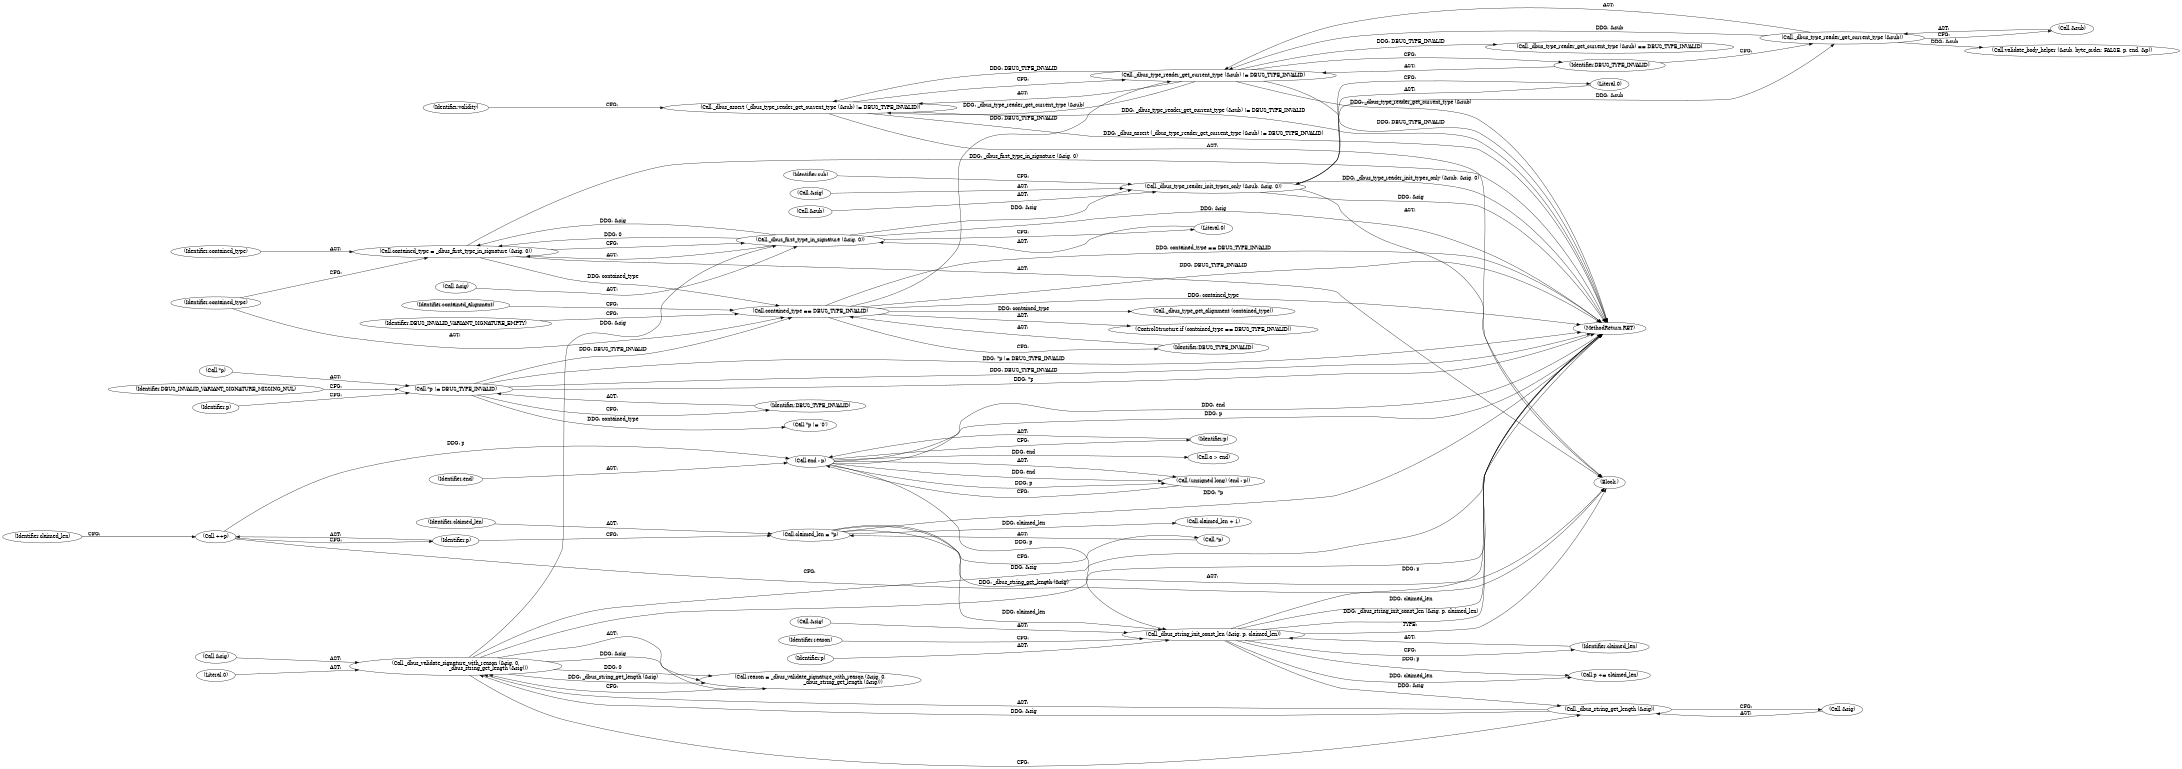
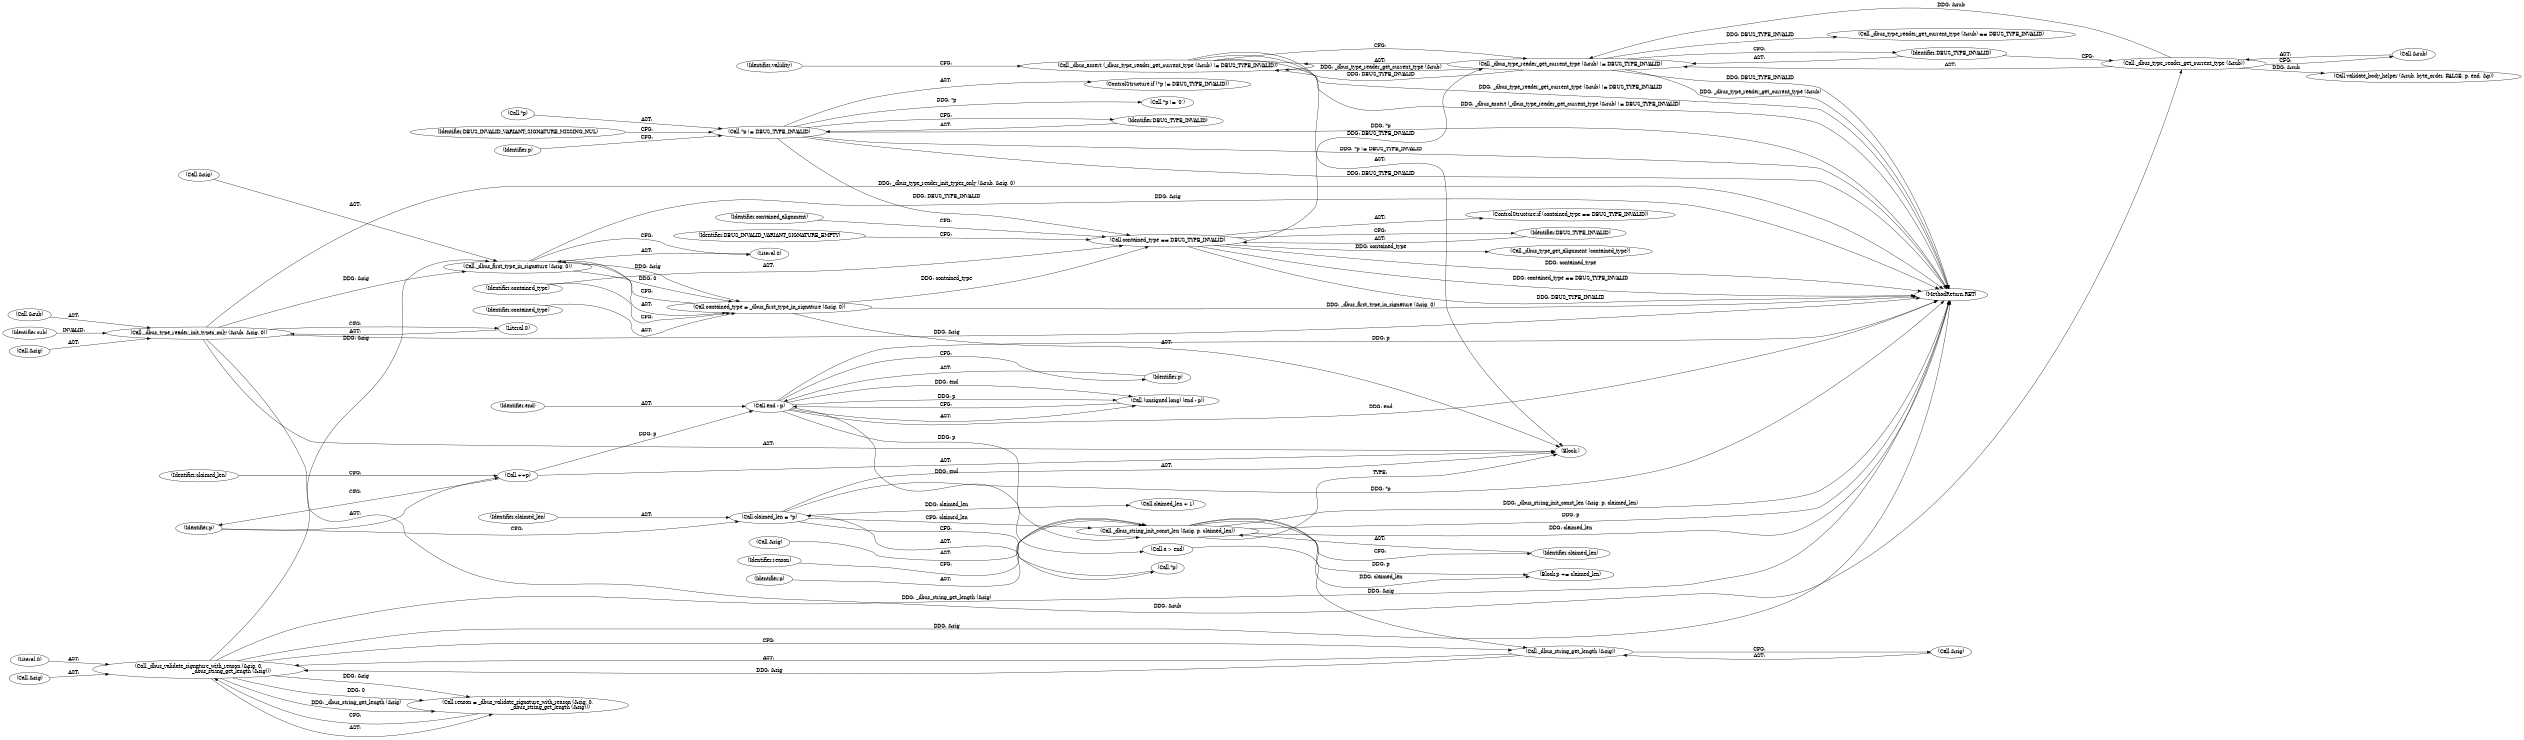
none -> (1168, 84)
(1024, 176) -> (75, 331)
(992, 220) -> (339, 294)
(613, 419) -> (947, 100)
(810, 572) -> (947, 461)
(1024, 613) -> (947, 518)
(1610, 675) -> (1571, 575)
(1386, 692) -> (1341, 608)
